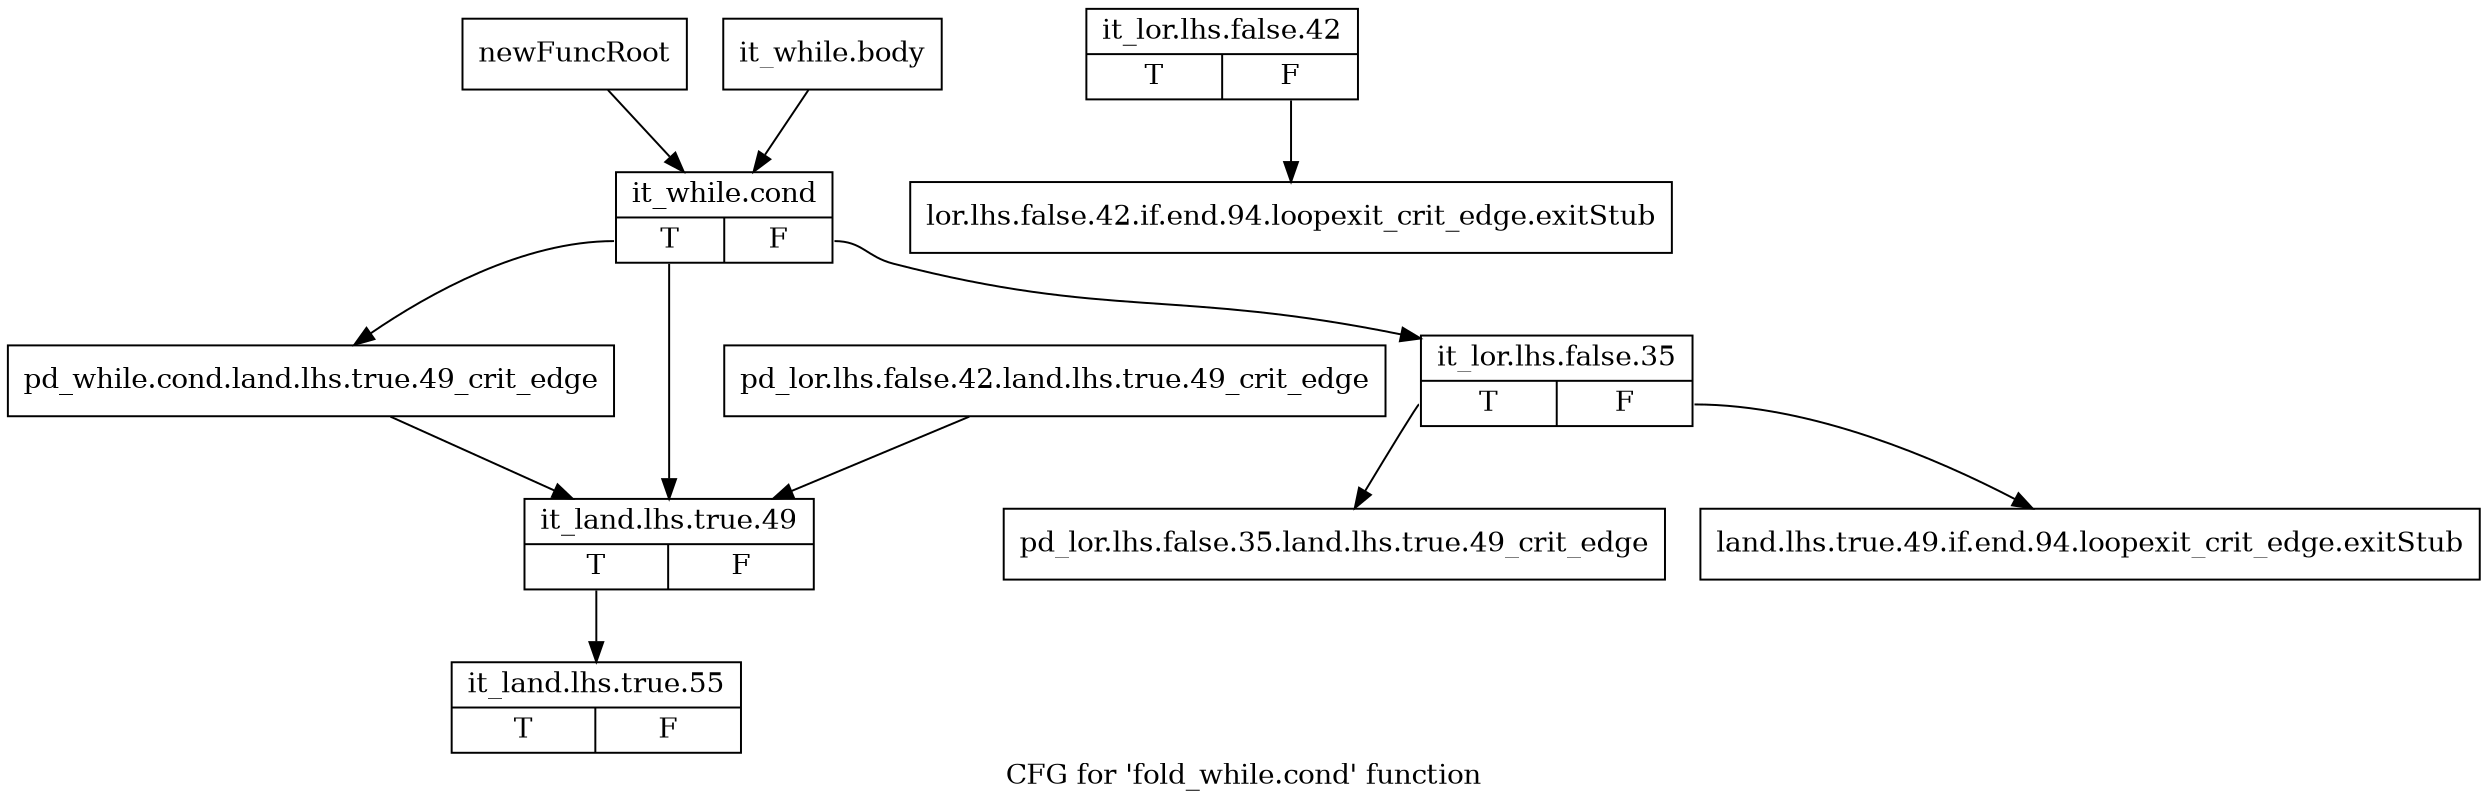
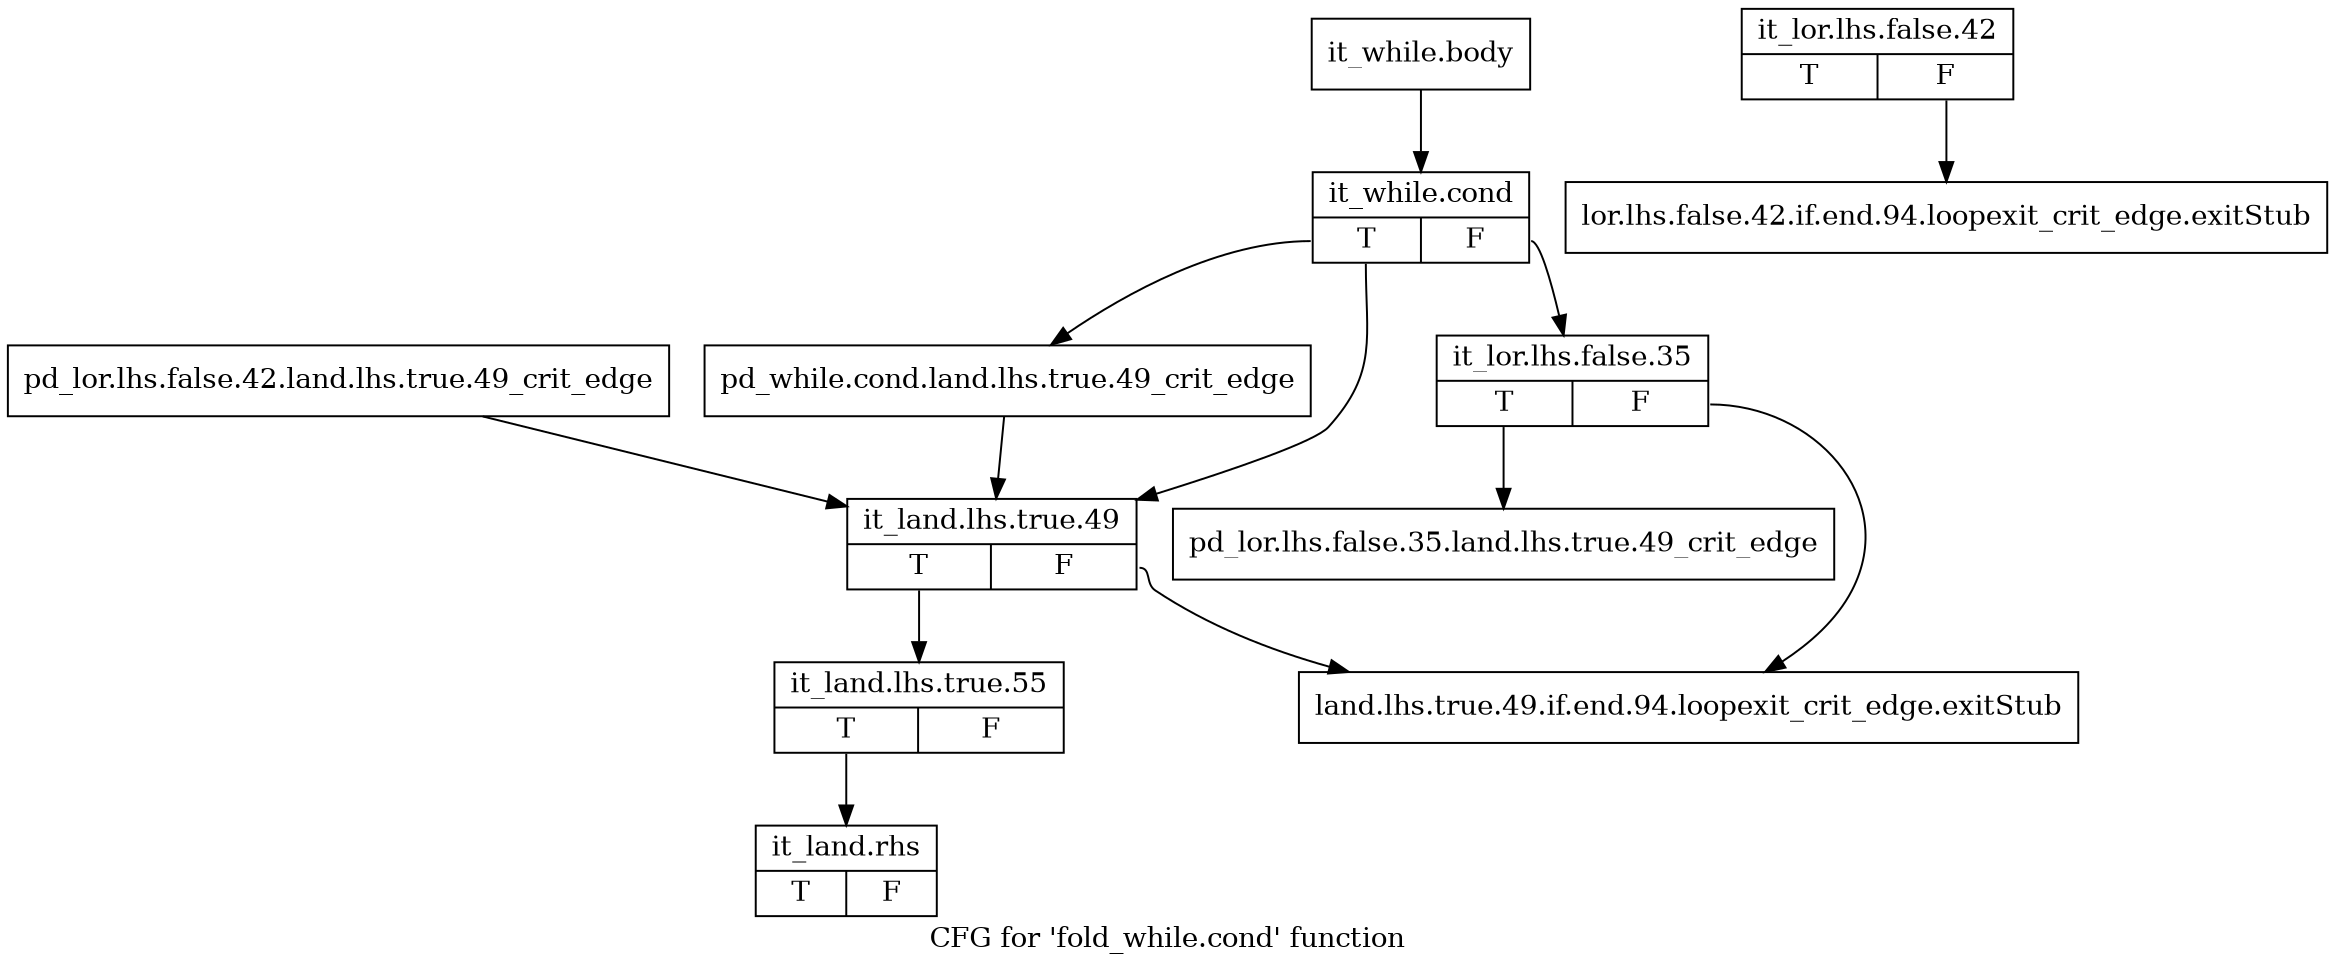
(575, 54) -> none
none -> (1226, 629)
none -> (846, 871)
